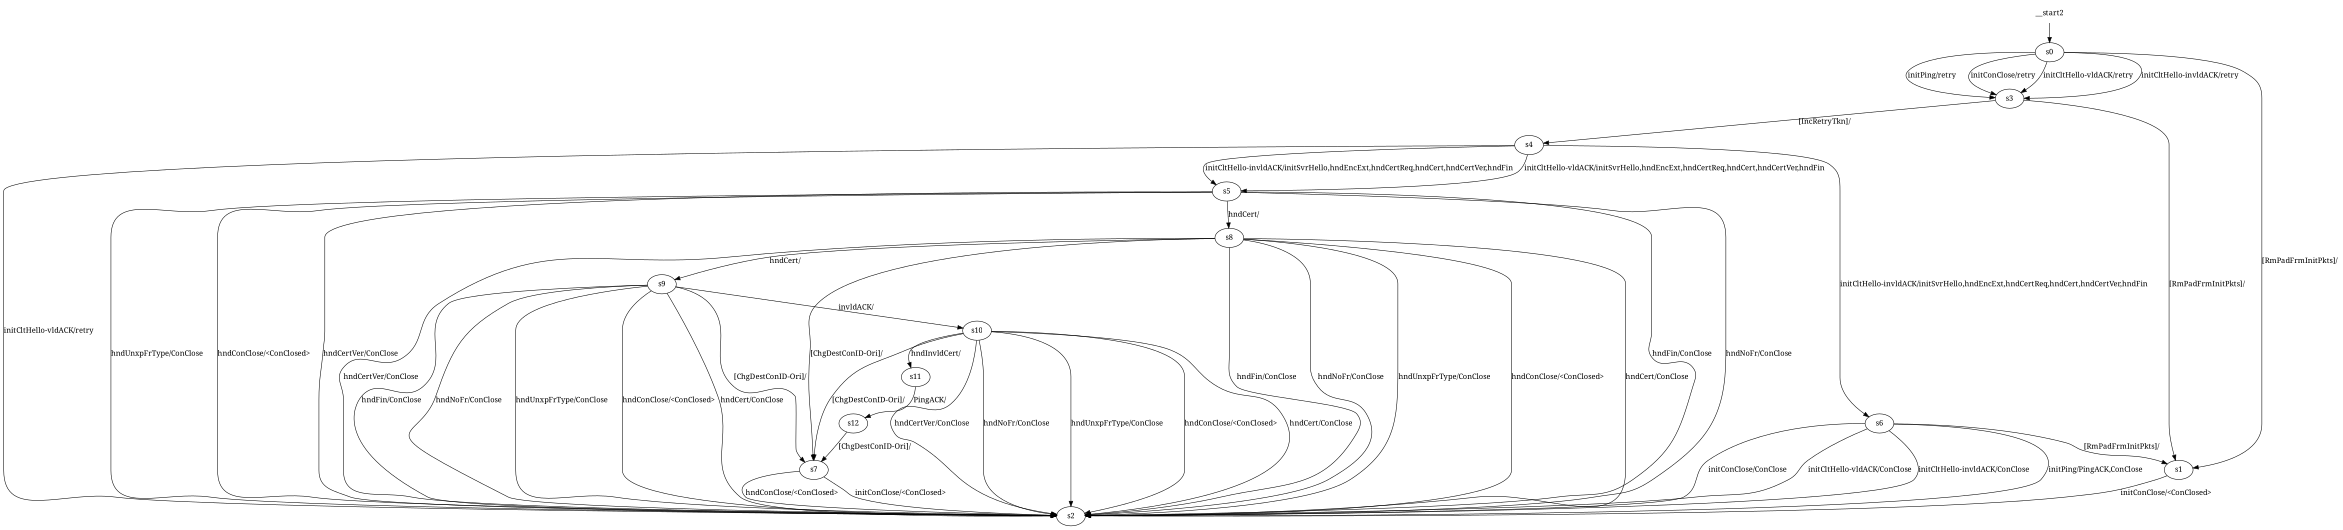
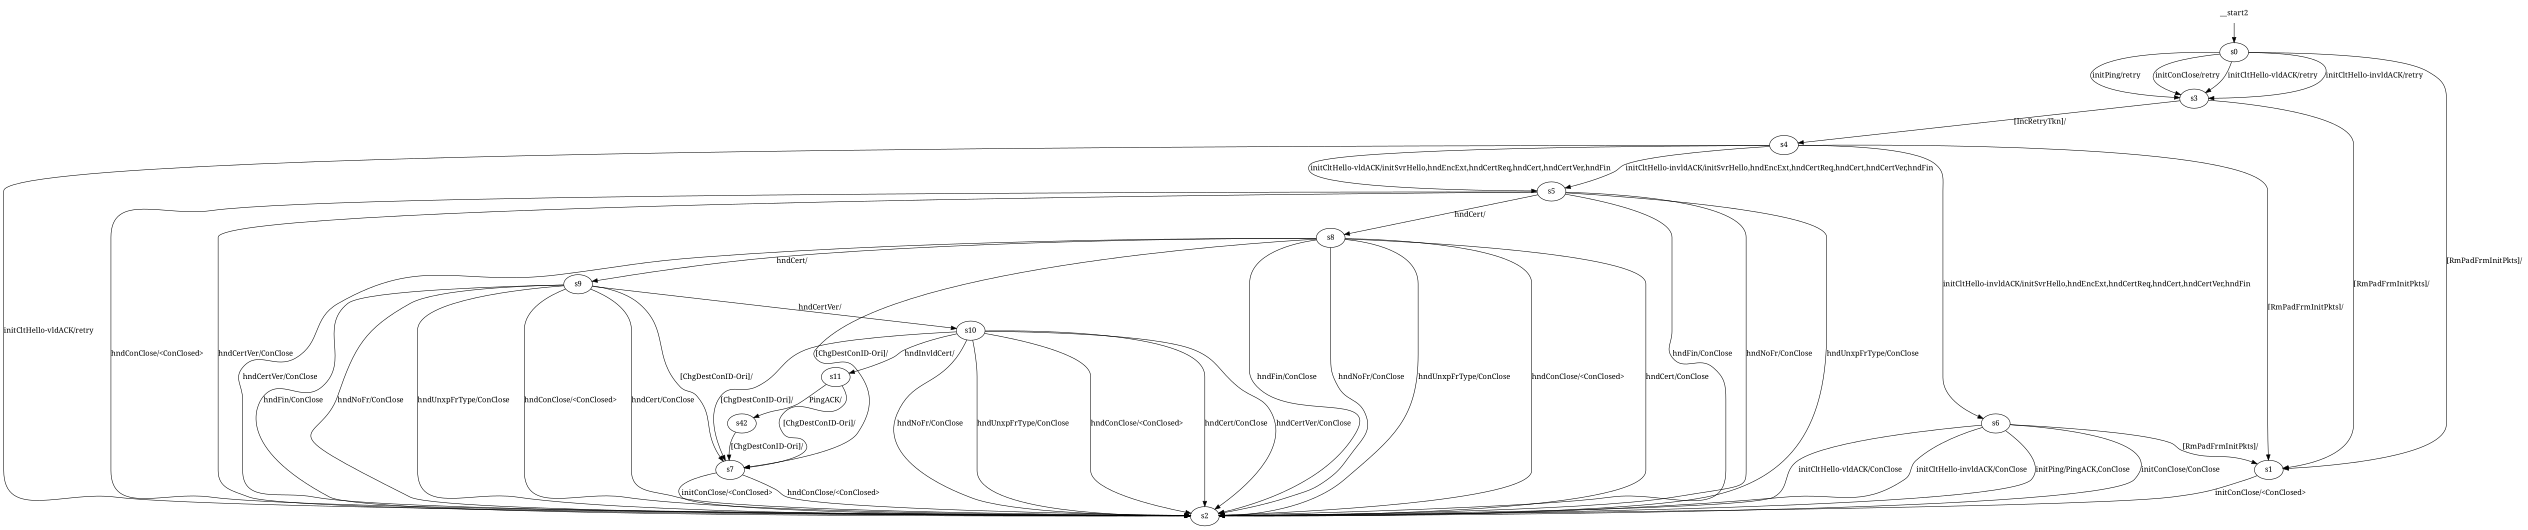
none -> (2169, 159)
(857, 307) -> (821, 307)
(853, 423) -> (742, 423)
none -> (780, 427)
